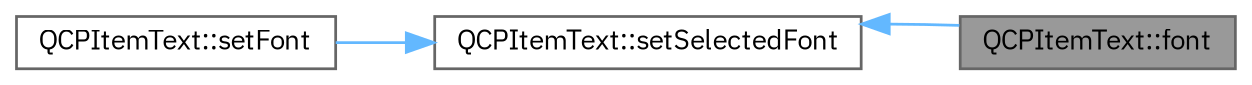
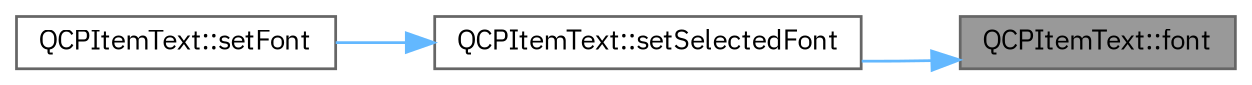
(925, 25) -> (896, 61)
